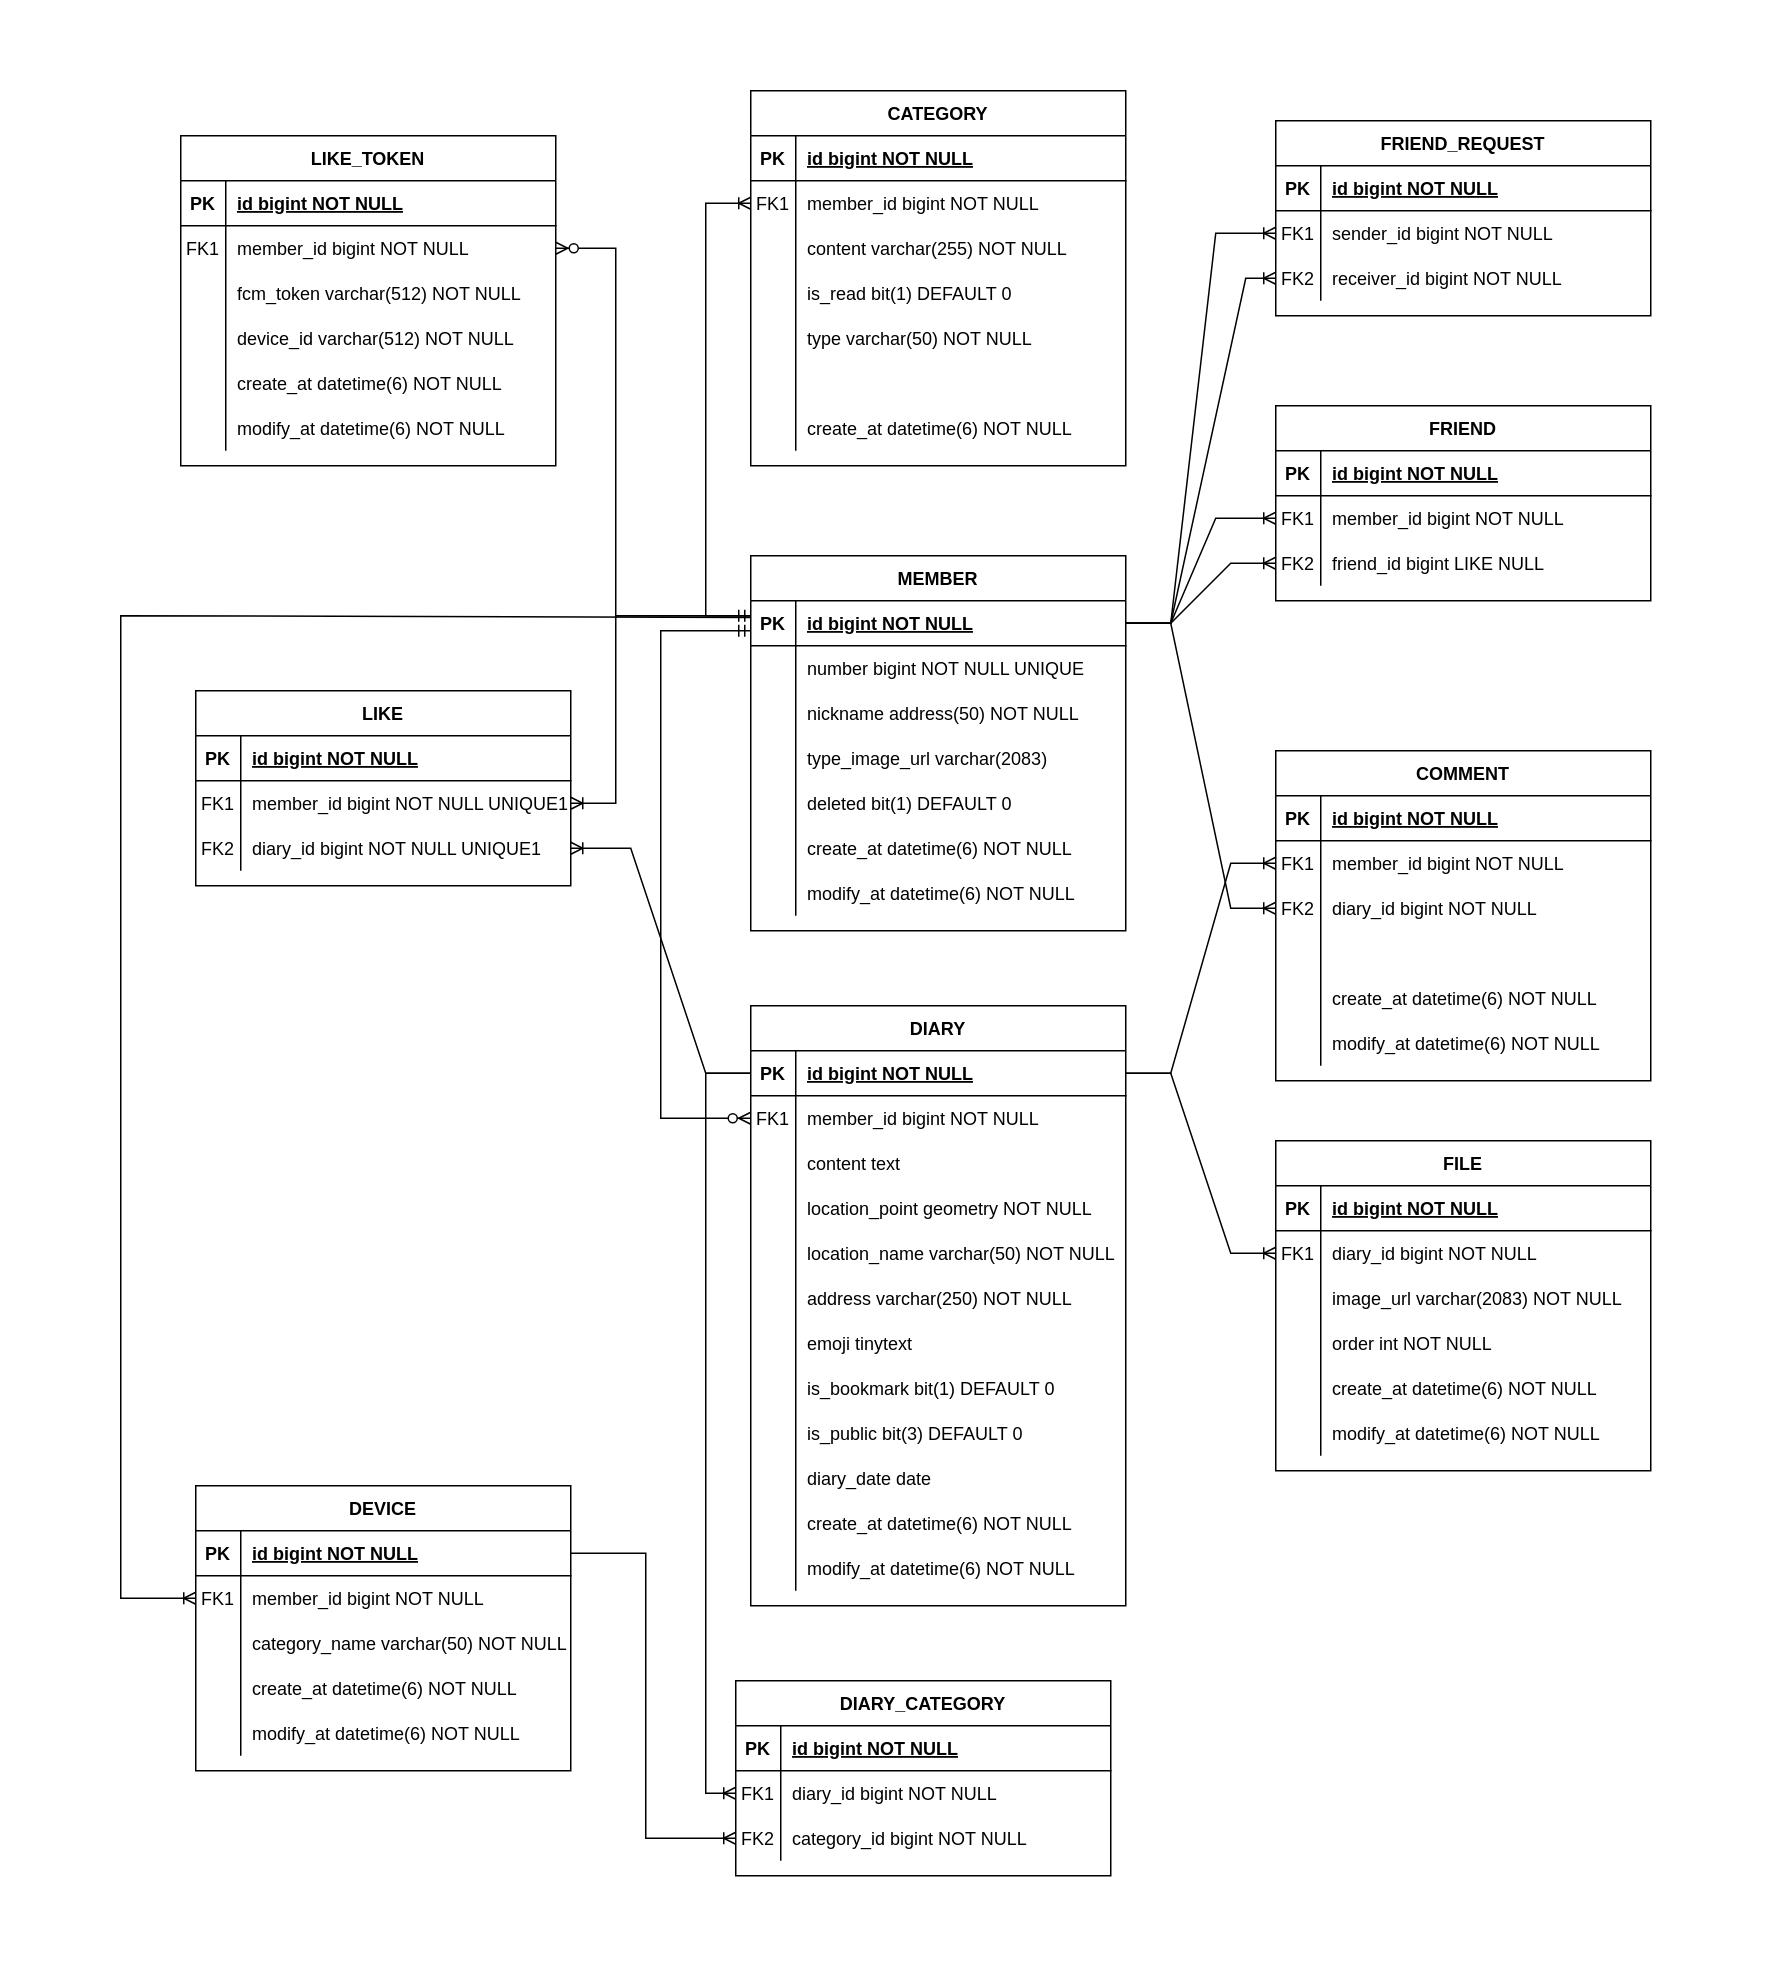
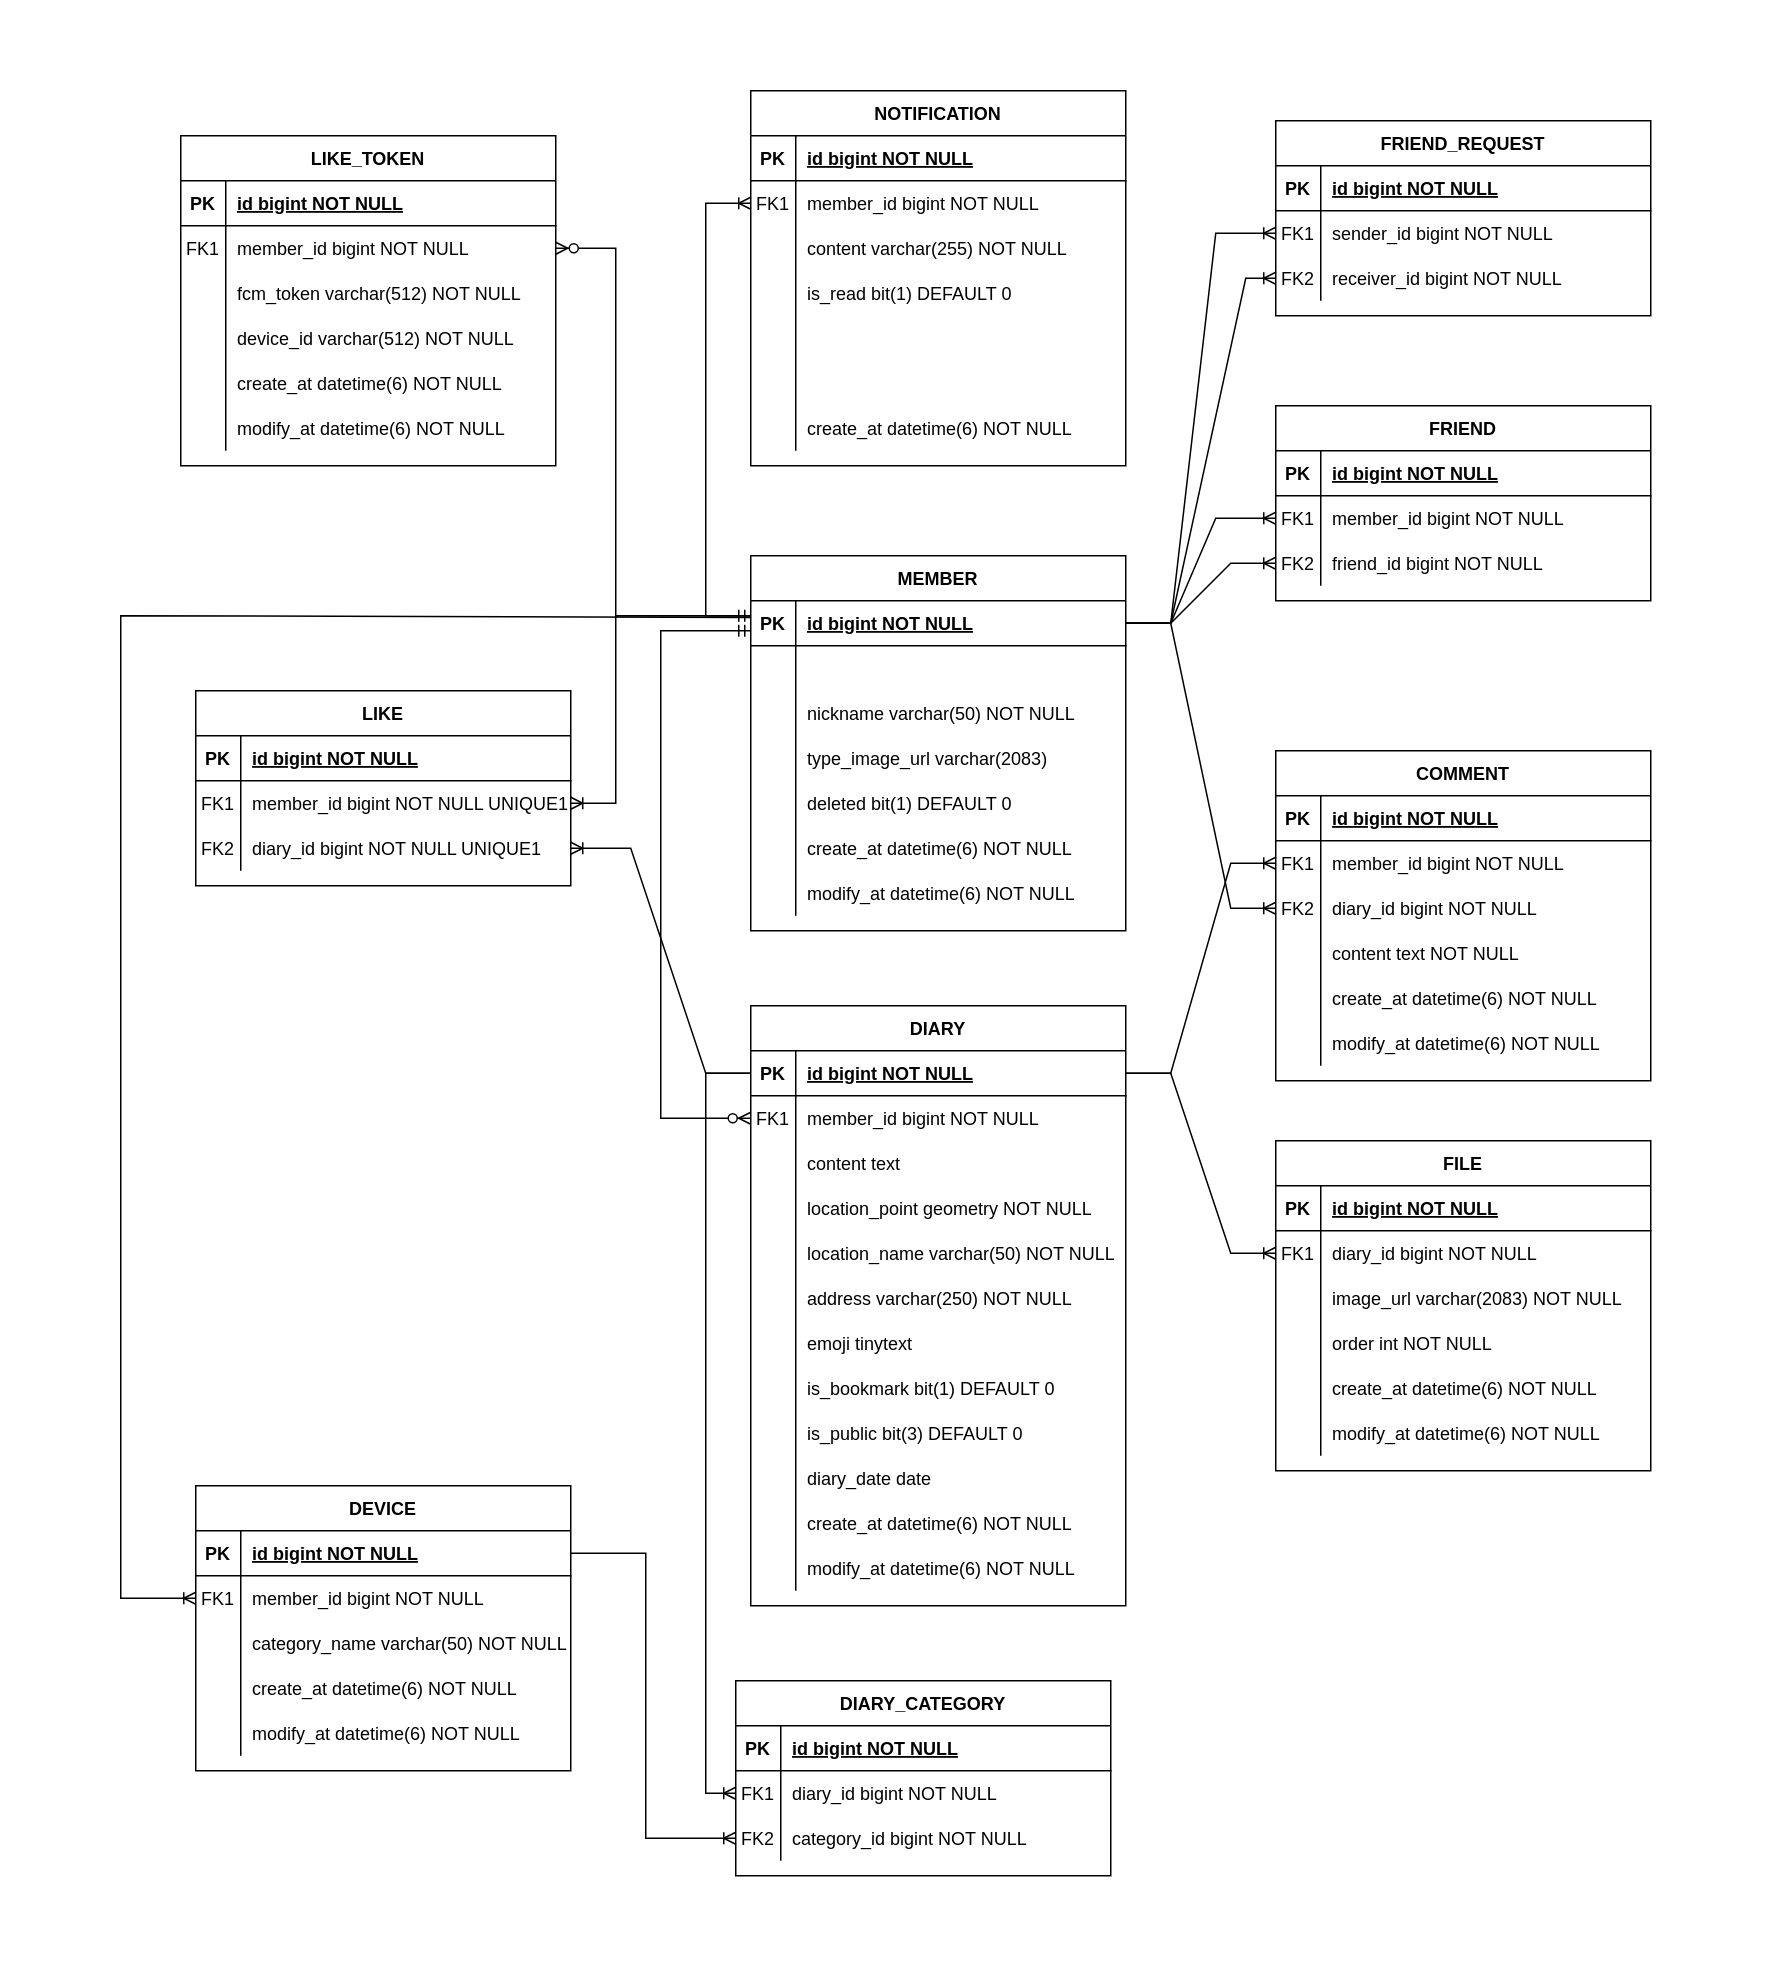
(938, 114) -> (938, 114)
(961, 338) -> none
(1447, 564) -> (1442, 564)
(961, 668) -> none
(944, 714) -> (944, 714)
none -> (1486, 953)
